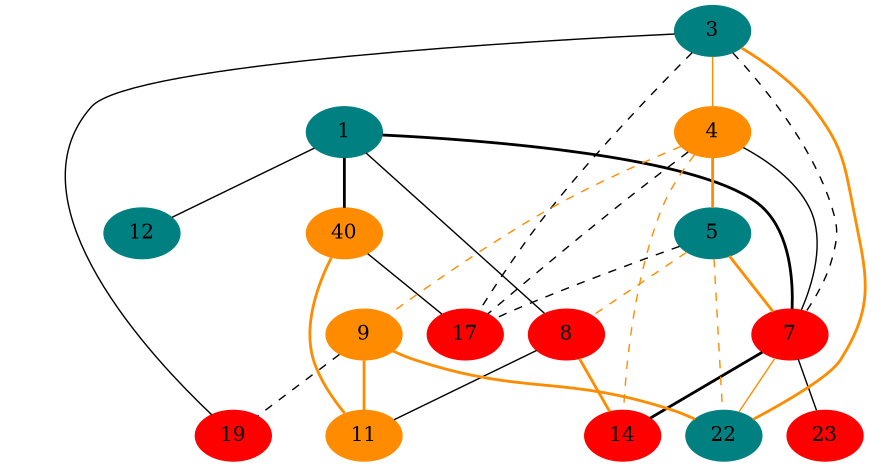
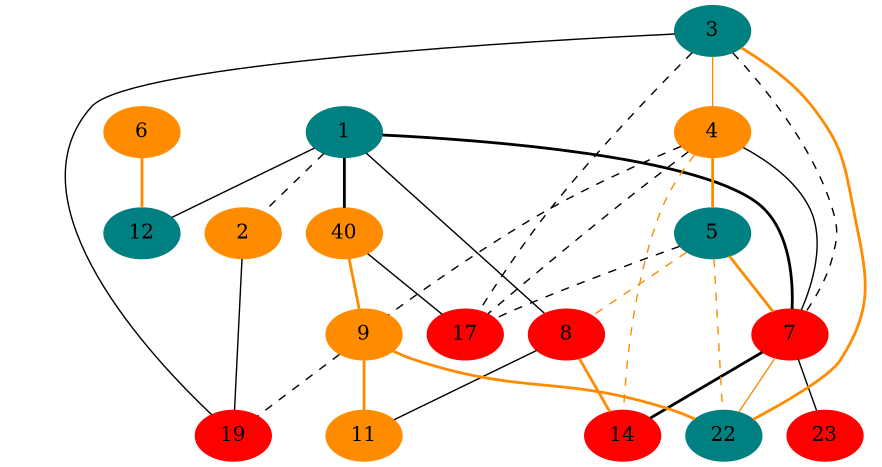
none -> (142, 132)
(529, 221) -> (529, 221)
none -> (243, 233)
(310, 338) -> (354, 284)
